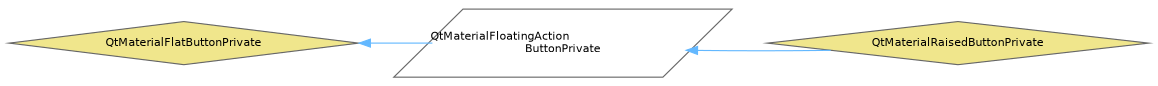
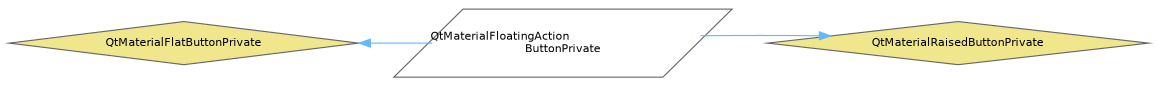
(764, 51) -> (760, 35)
